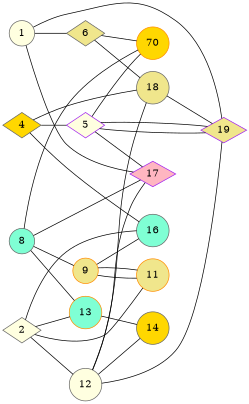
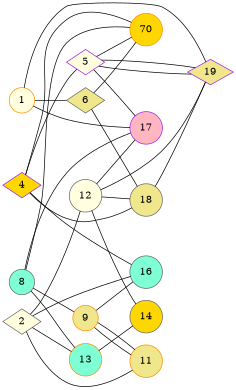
(22, 33) -> (22, 100)
none -> (45, 61)
(22, 125) -> (22, 185)
(153, 174) -> (146, 128)
